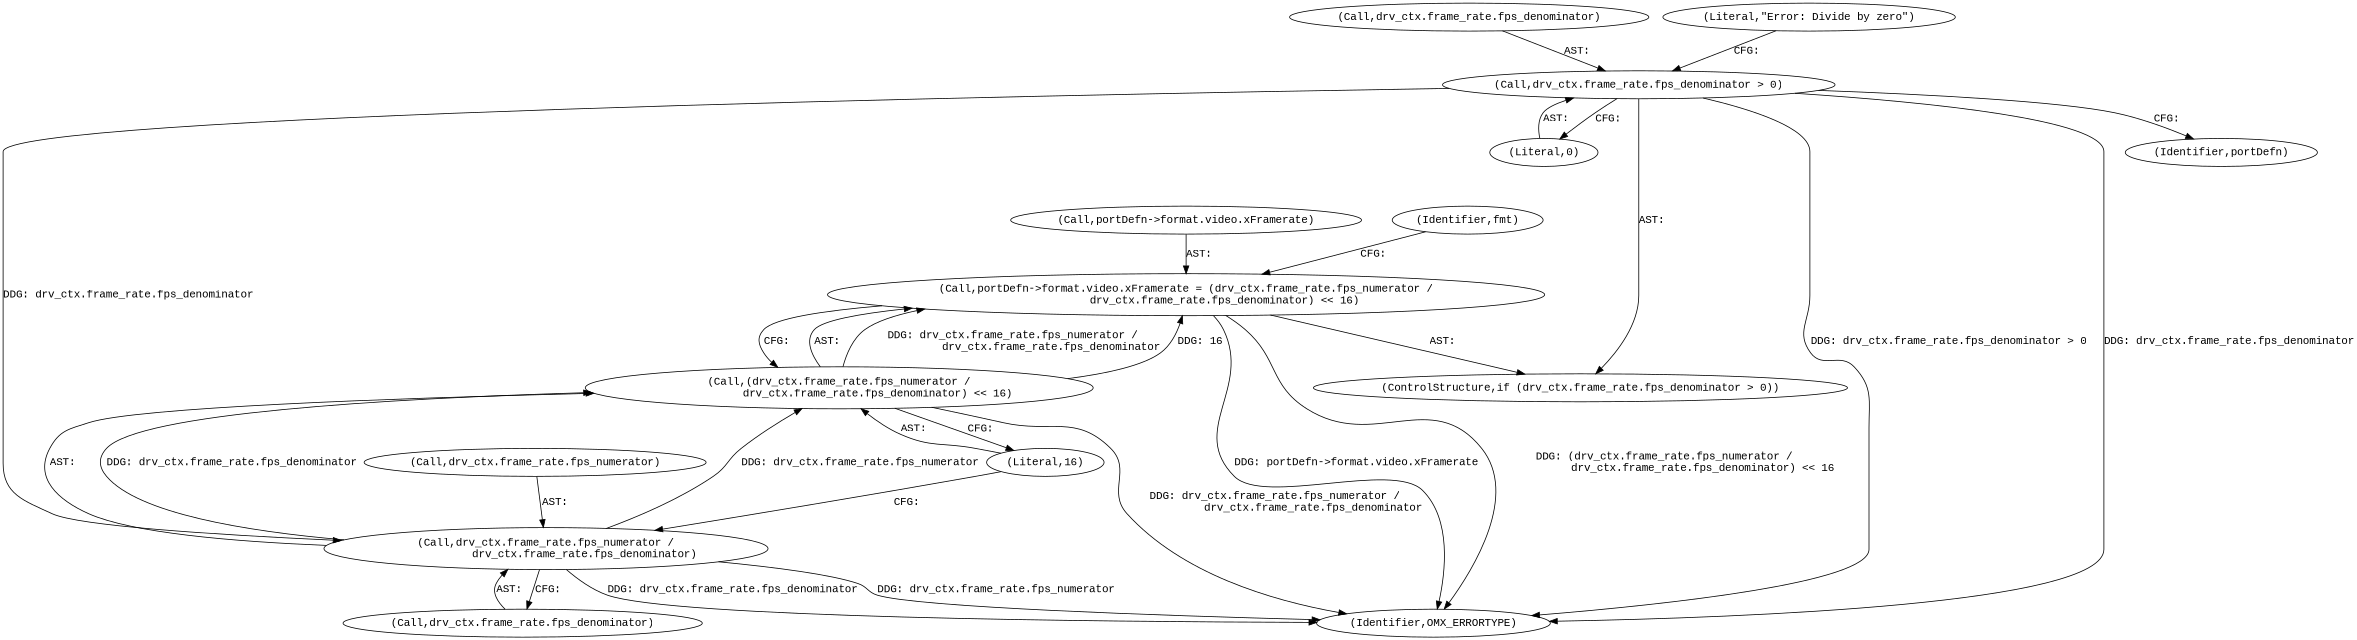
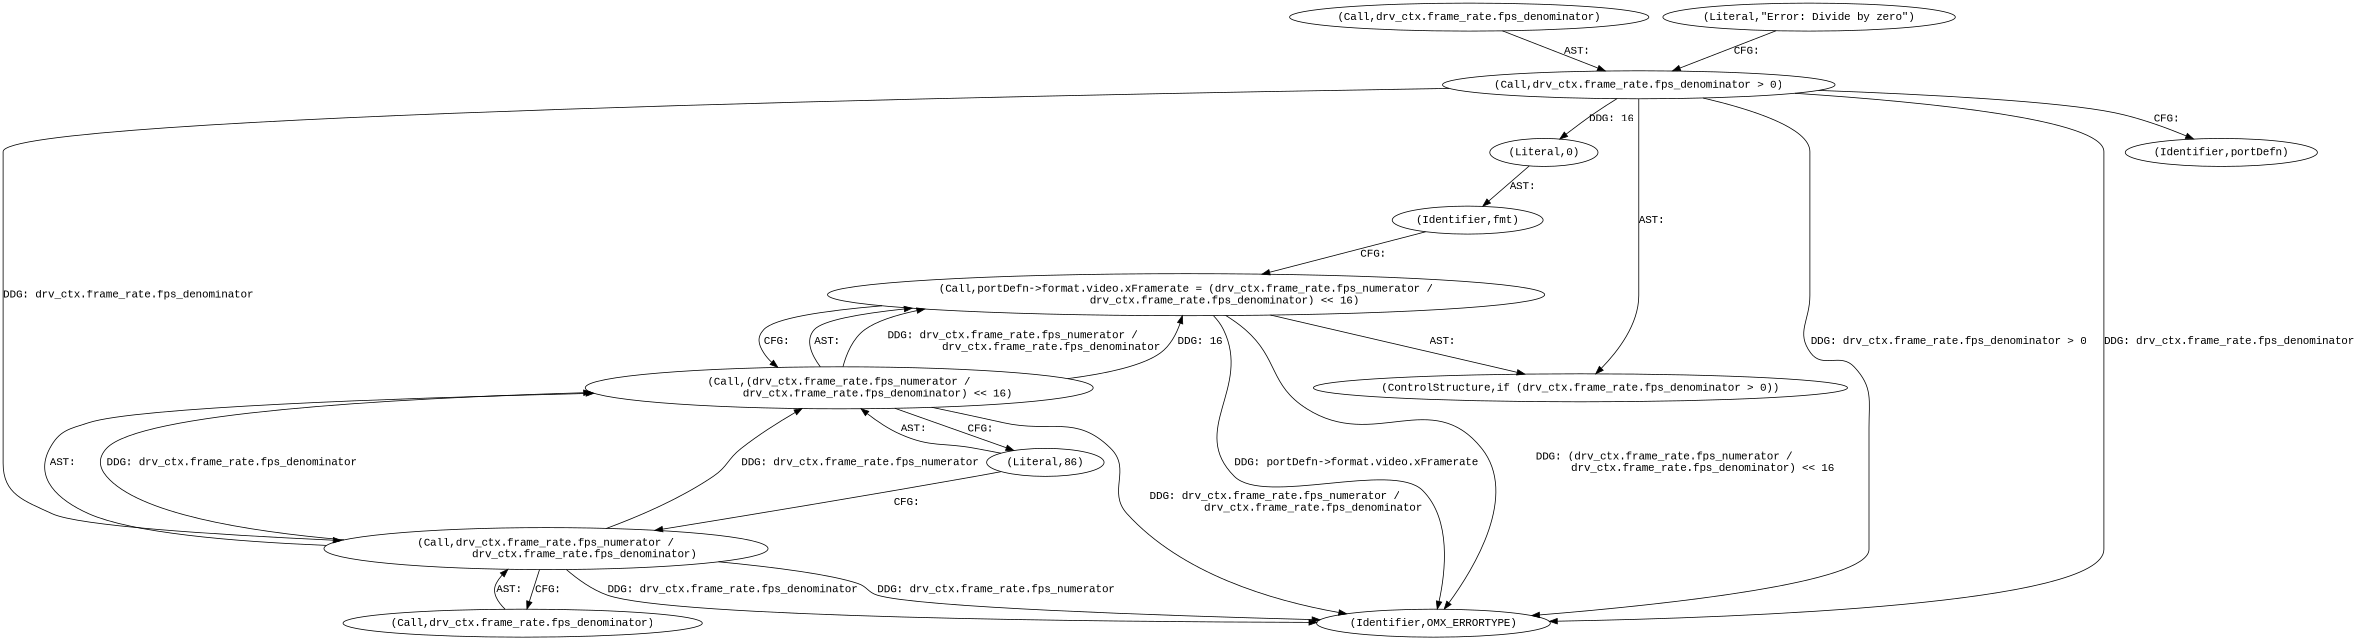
(1543, 113) -> (1509, 183)
(1612, 119) -> (1612, 119)
(1186, 220) -> none
(535, 462) -> none
(1045, 462) -> (1045, 462)
